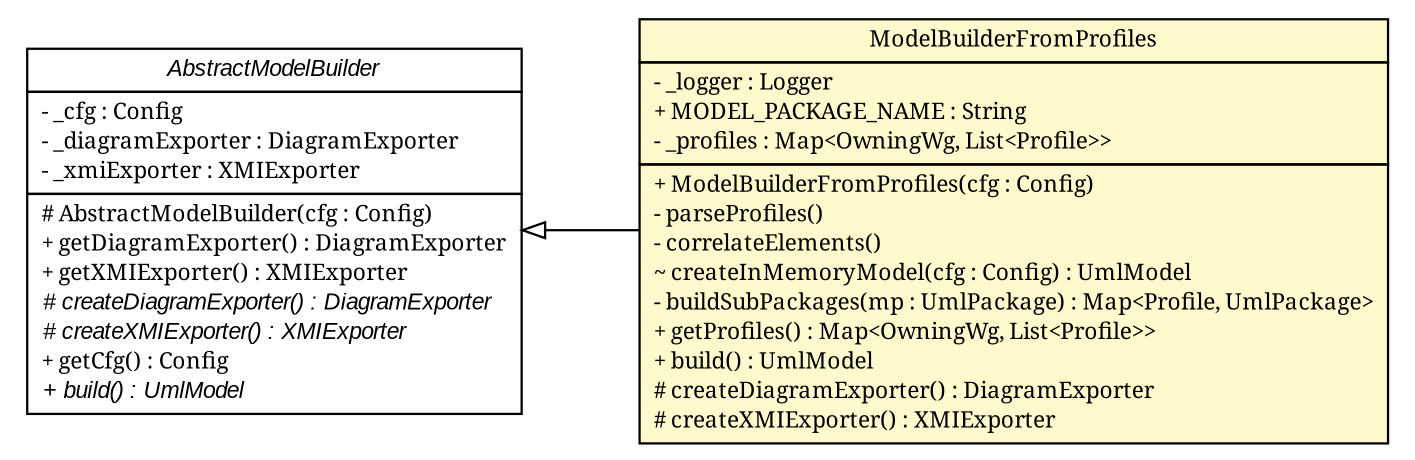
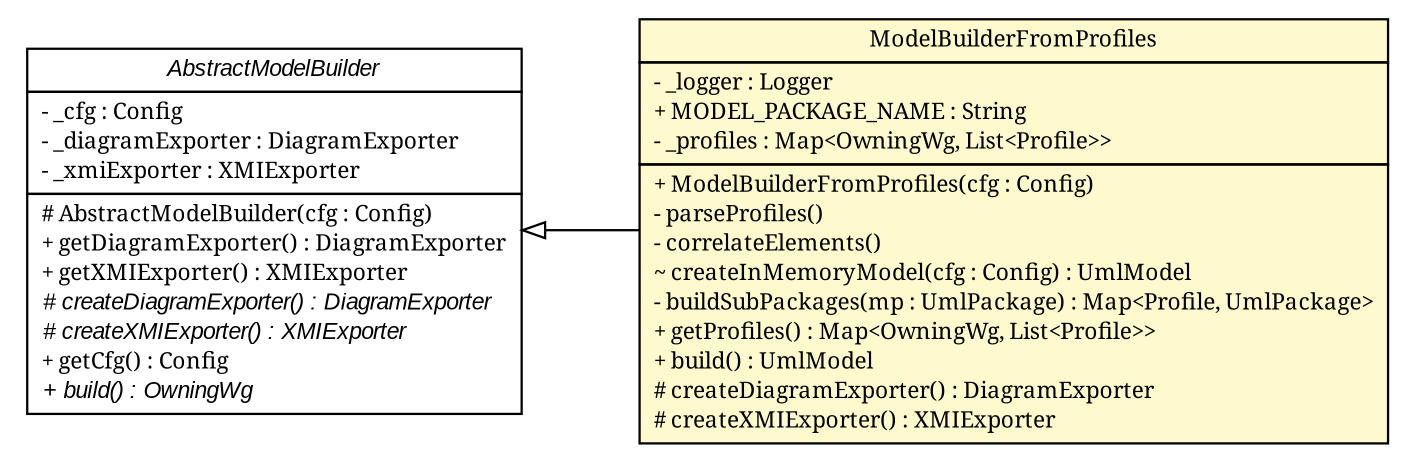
(144, 391) -> (149, 391)
